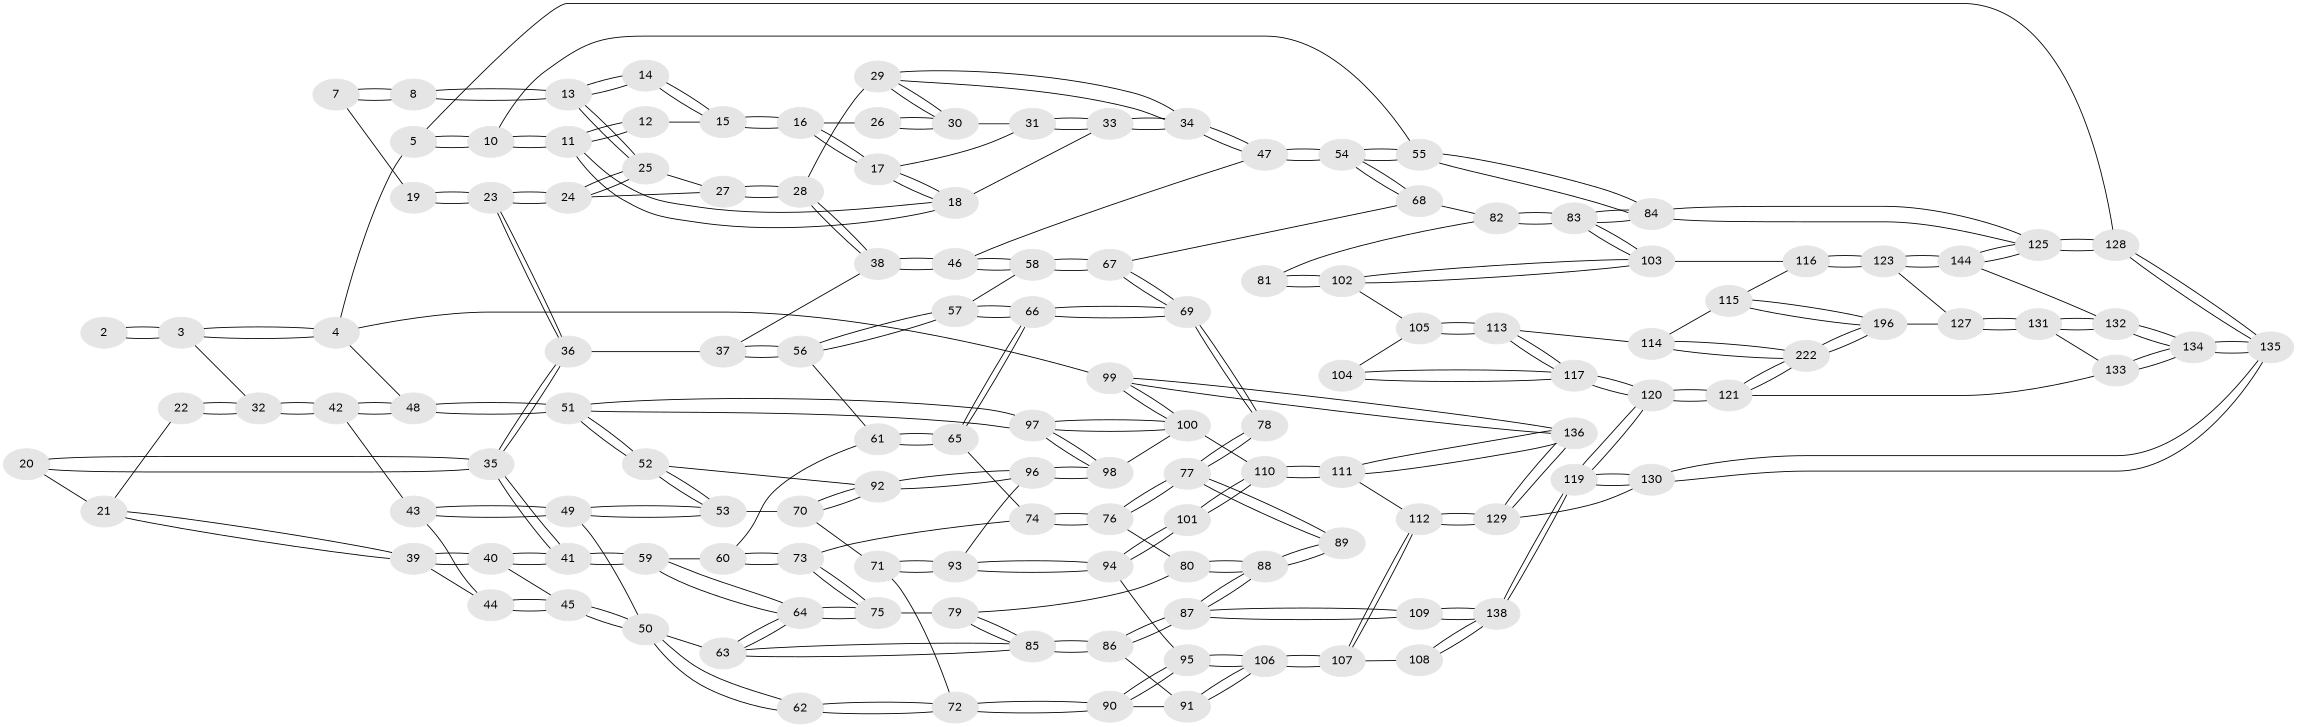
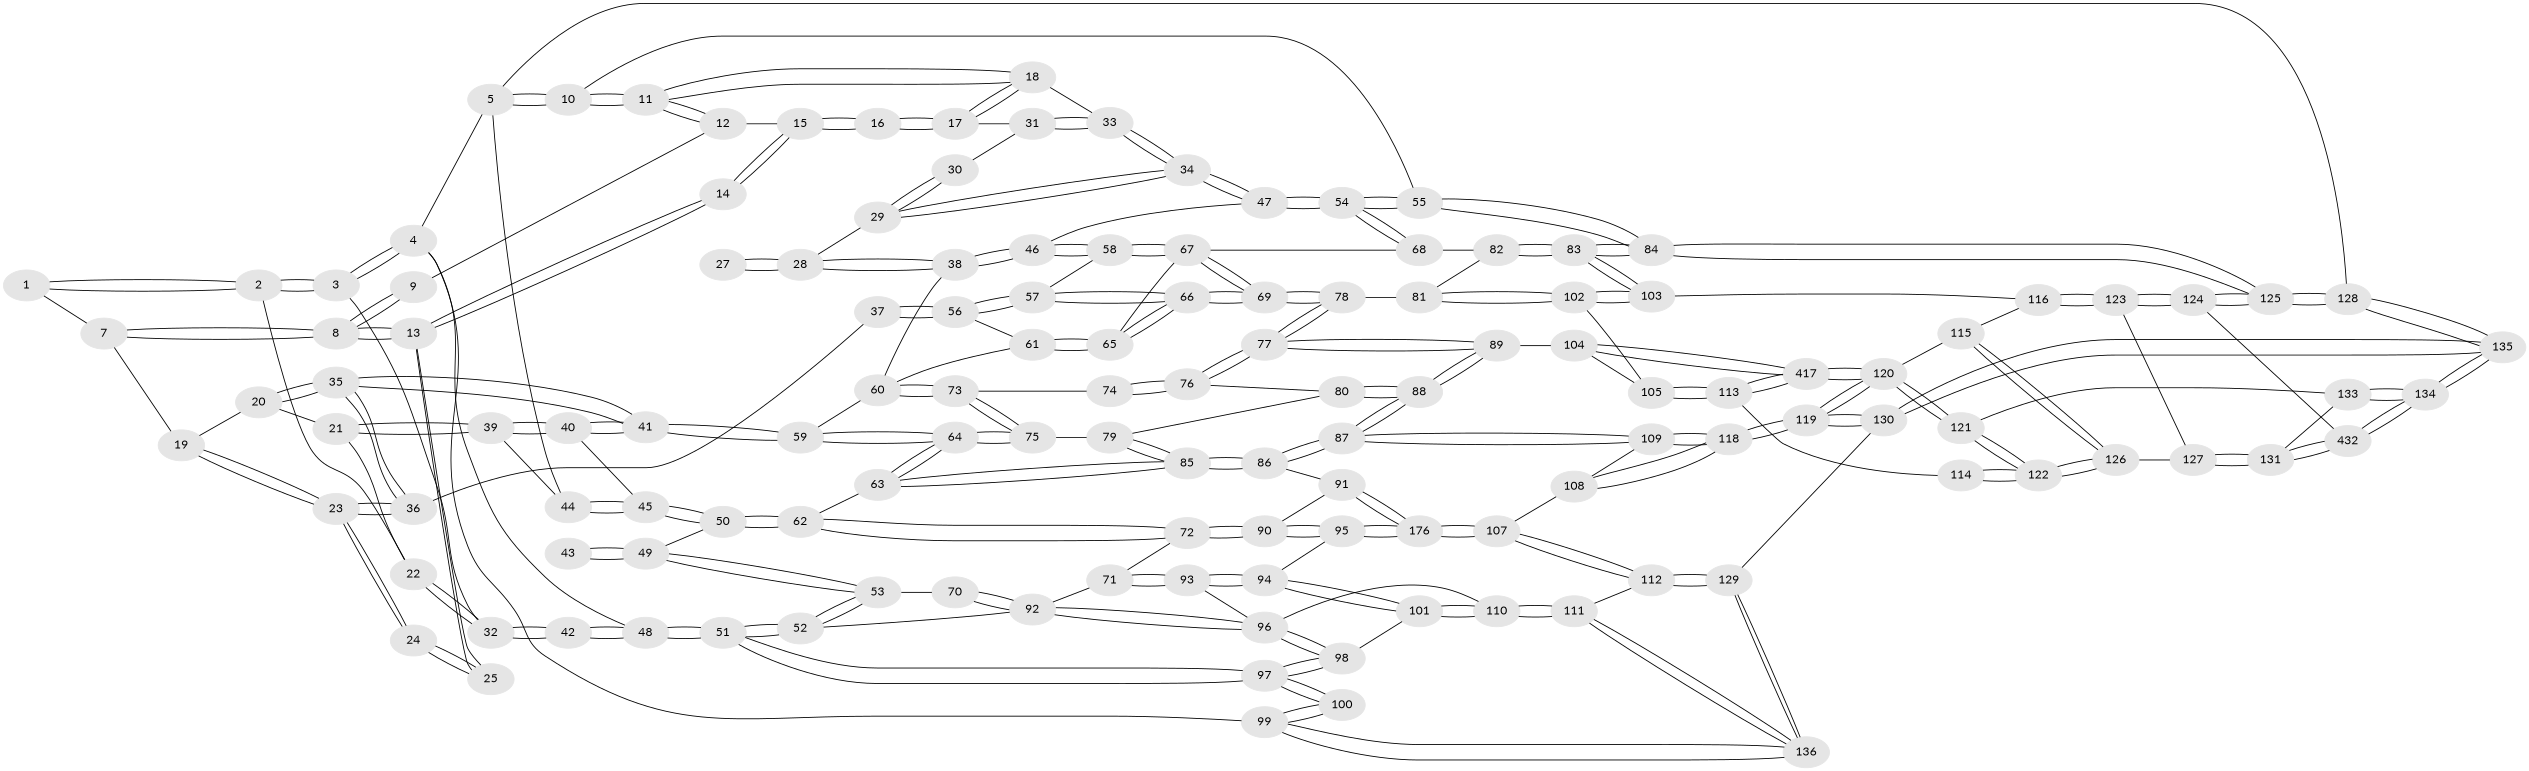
(878, 123) -> none
(684, 180) -> none
(632, 195) -> none
(1961, 261) -> (2193, 300)
none -> (27, 285)
none -> (414, 287)
none -> (1381, 297)
(800, 308) -> (910, 325)
(1690, 322) -> (1922, 354)
(1884, 324) -> (2116, 460)
(2116, 324) -> (2348, 441)
none -> (1536, 346)
(1806, 356) -> (2038, 475)
(1574, 376) -> (1806, 374)
none -> (220, 424)
(1216, 443) -> (1380, 588)
none -> (309, 446)
(1149, 449) -> (1381, 635)
(376, 462) -> none
none -> (1613, 463)
(1000, 486) -> (1154, 286)
(839, 539) -> (1071, 595)
(452, 559) -> (515, 306)
(1497, 614) -> (1729, 439)
(684, 641) -> (839, 503)
(1265, 661) -> (1419, 531)
